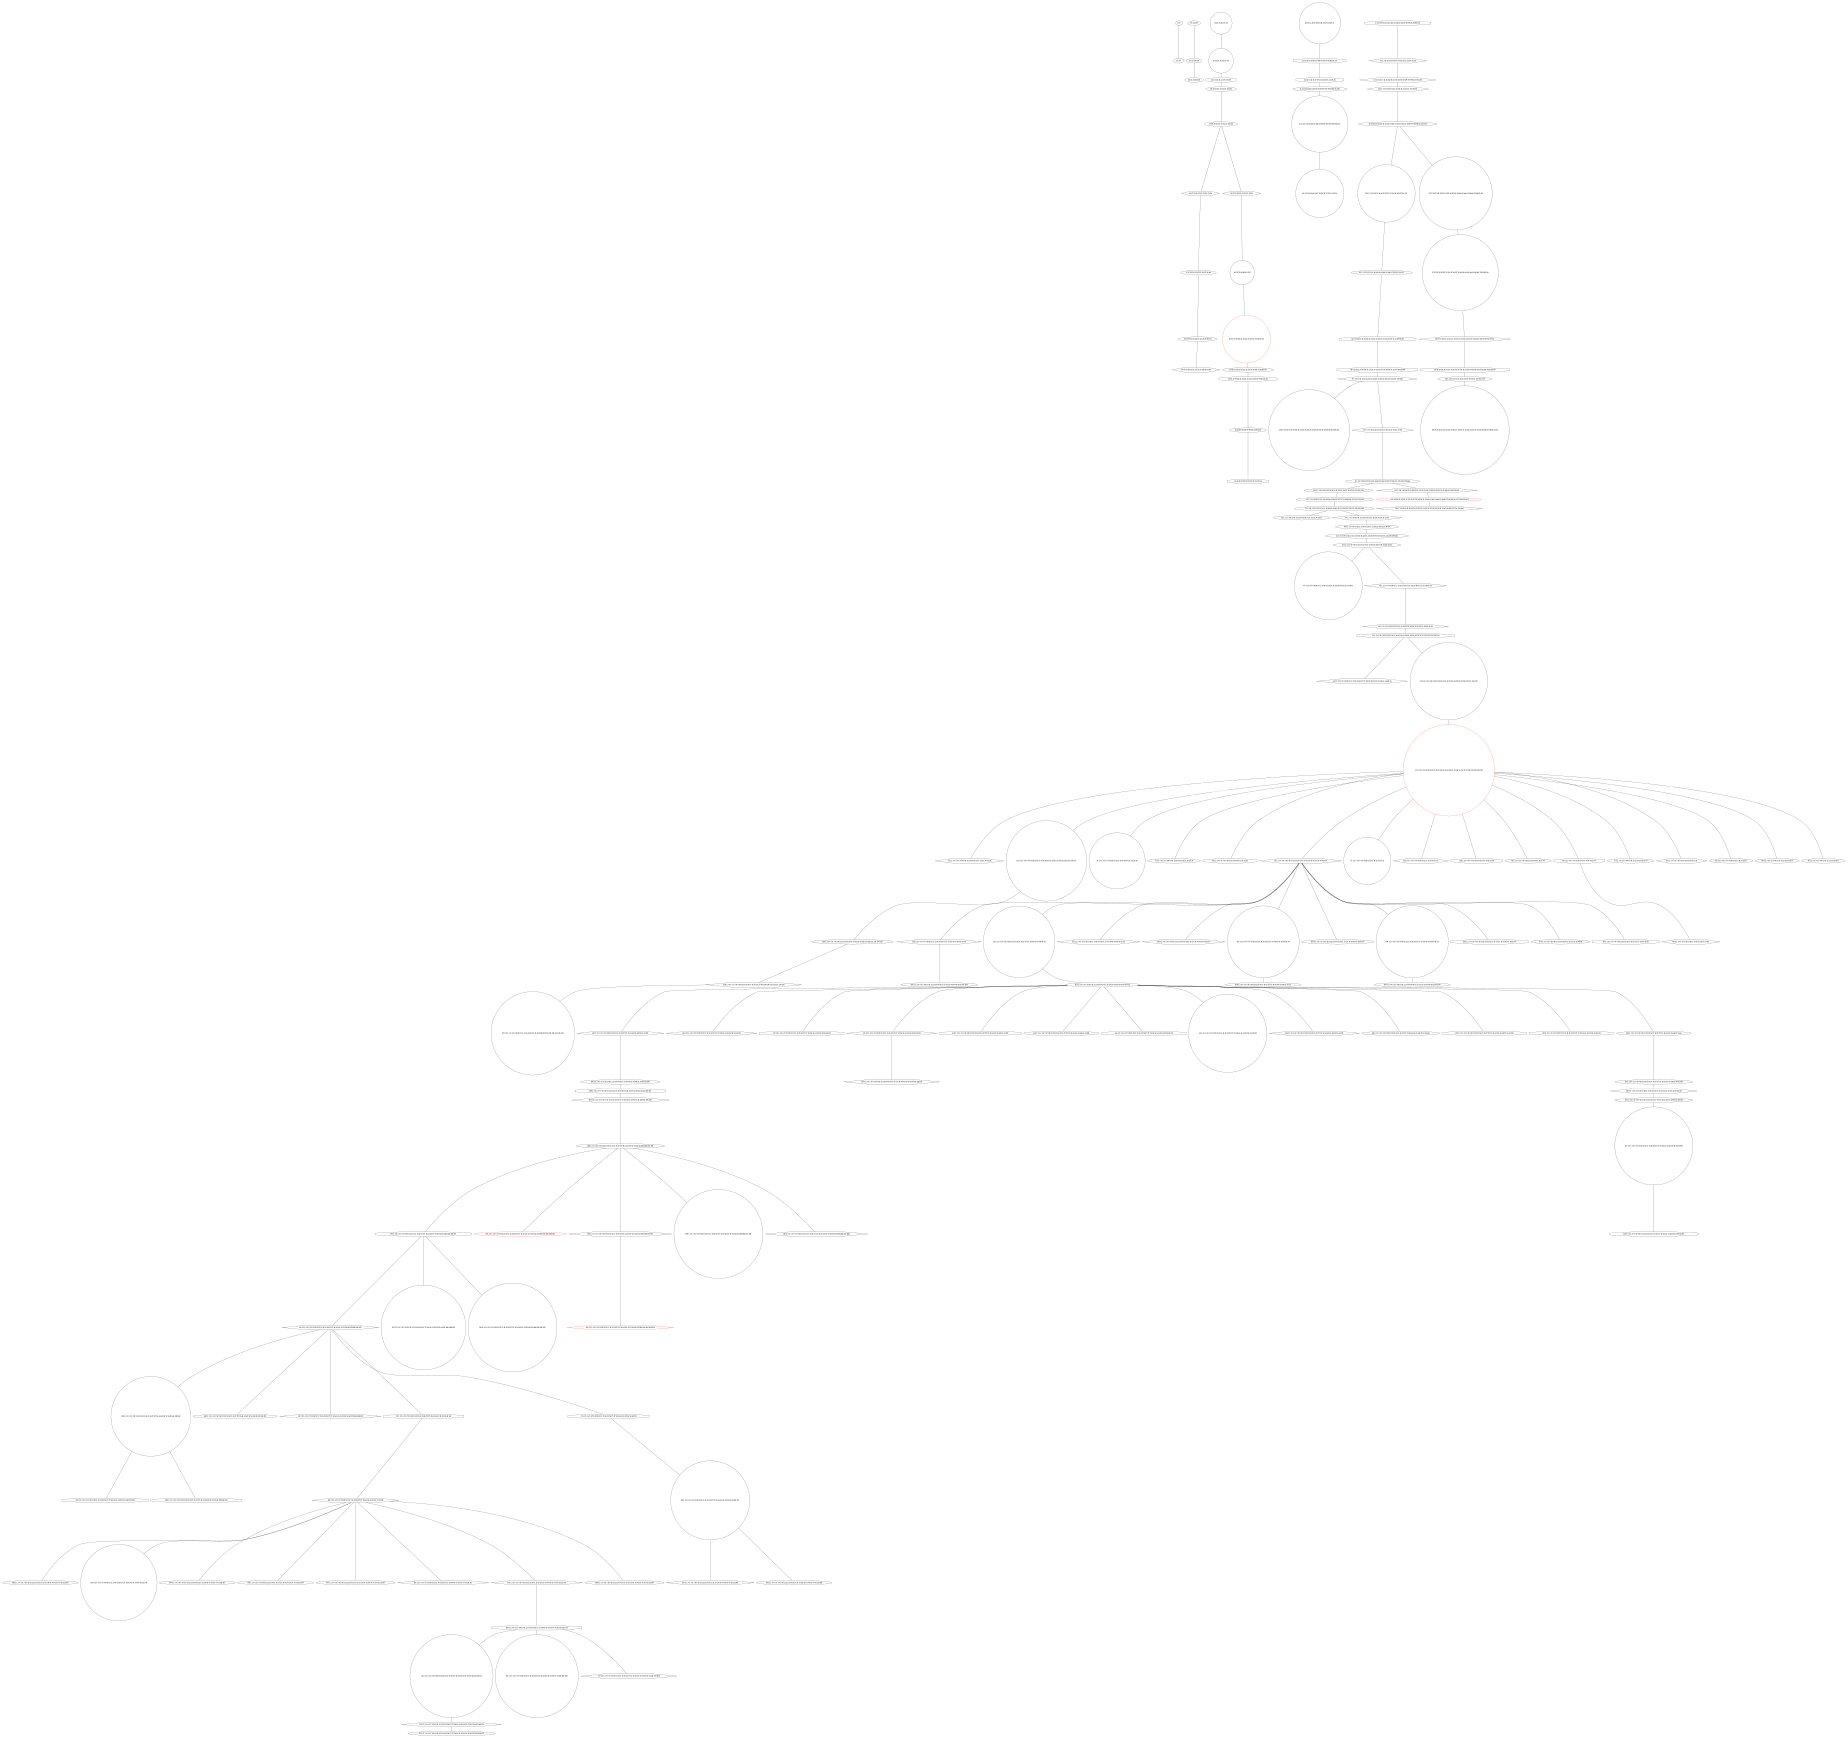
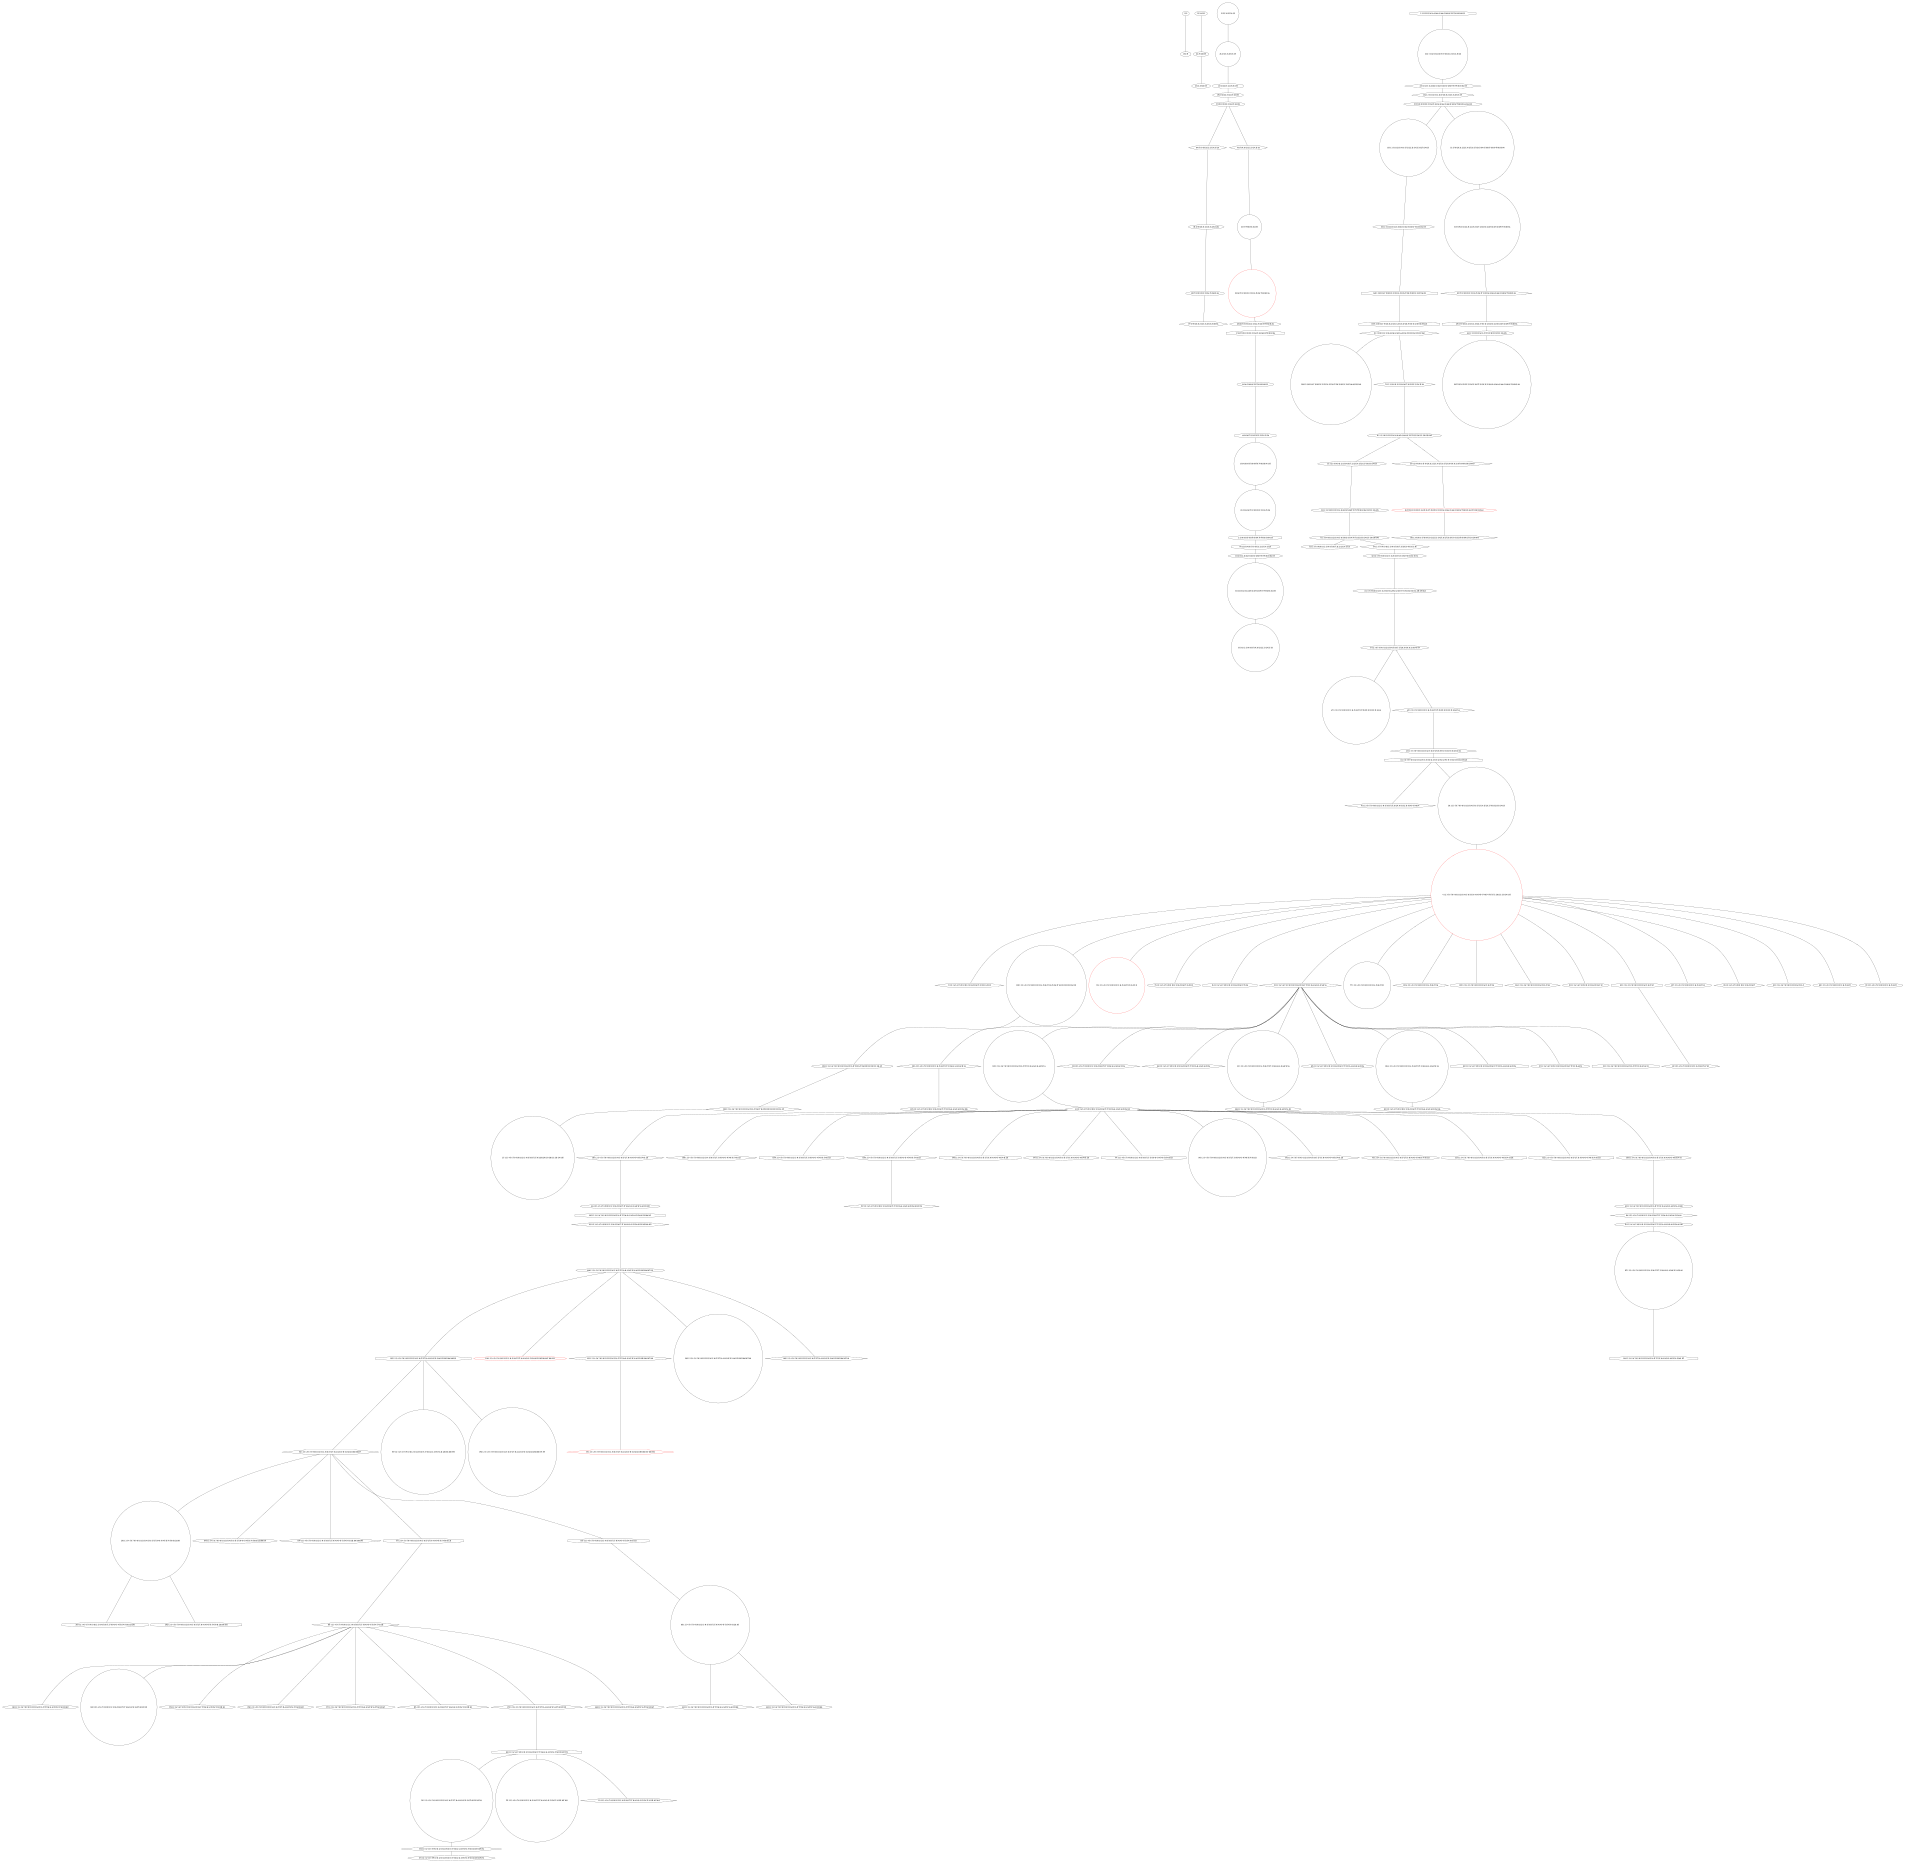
(1398, 61) -> (1443, 54)
none -> (1255, 464)
(1117, 861) -> (1117, 985)
none -> (1532, 985)
